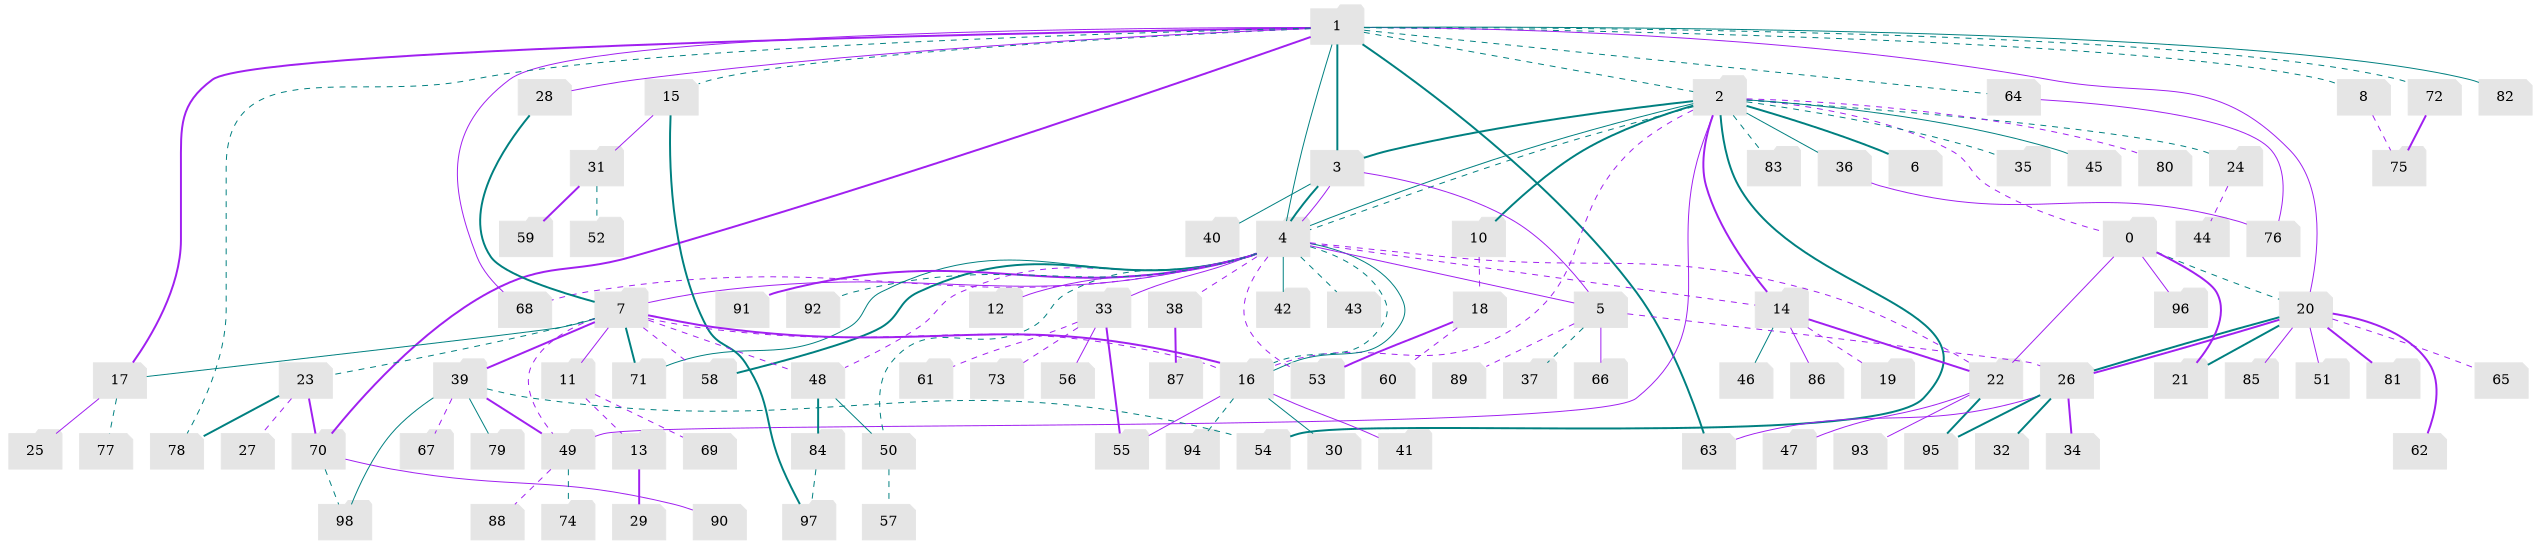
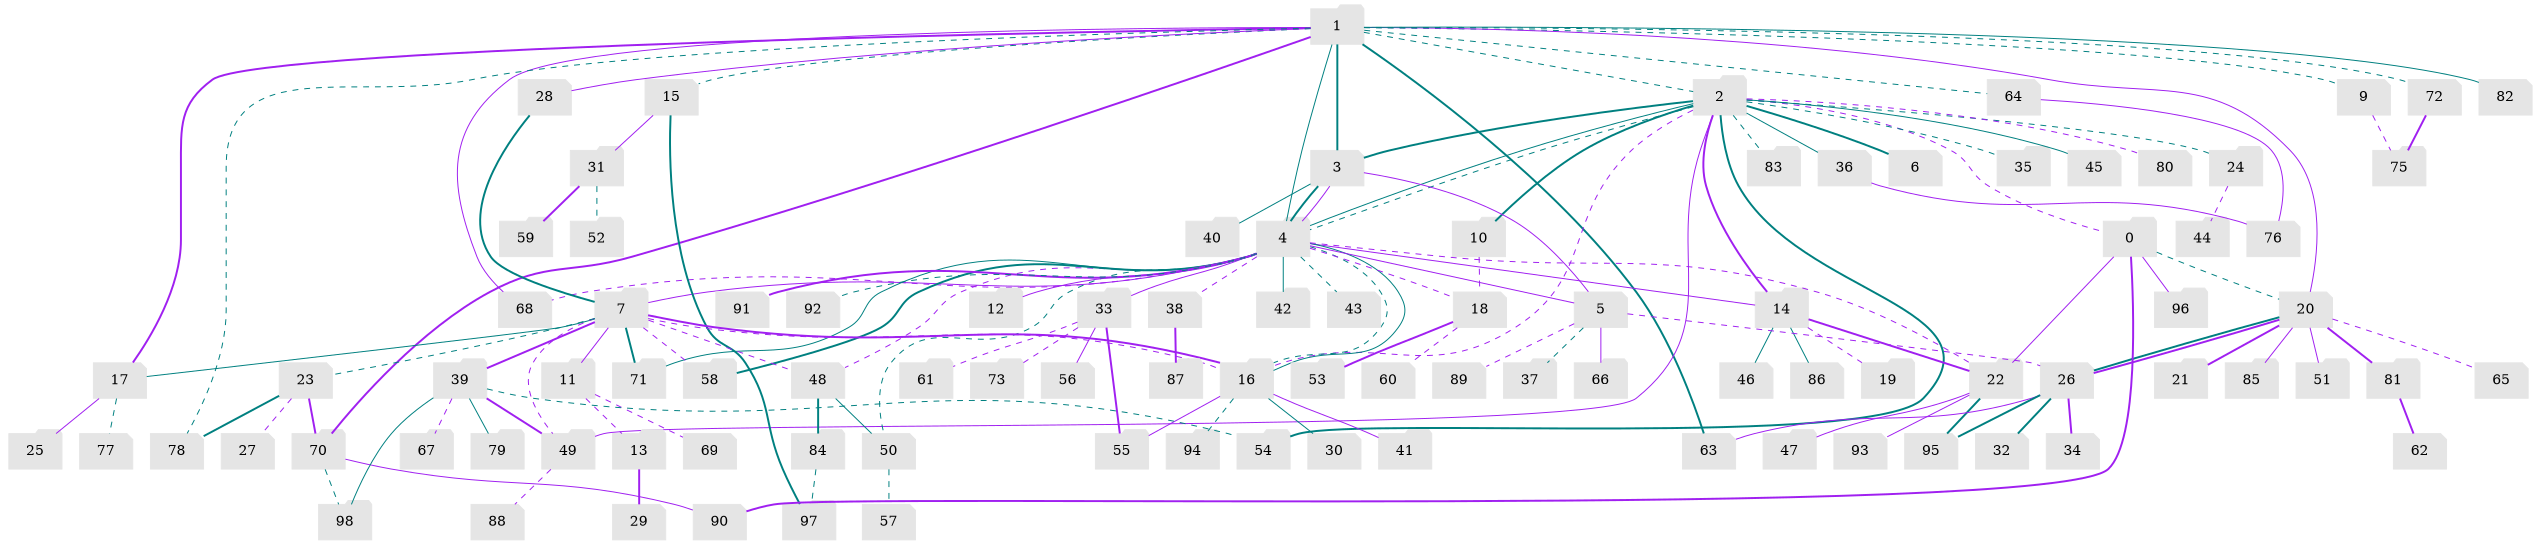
(2364, 97) -> (2364, 97)
(1533, 274) -> (1533, 274)
(2217, 295) -> (1536, 501)
(1245, 319) -> (1393, 275)
(1800, 345) -> (1800, 345)
(2243, 345) -> (2243, 345)
(2423, 355) -> (2407, 416)
(568, 522) -> none
